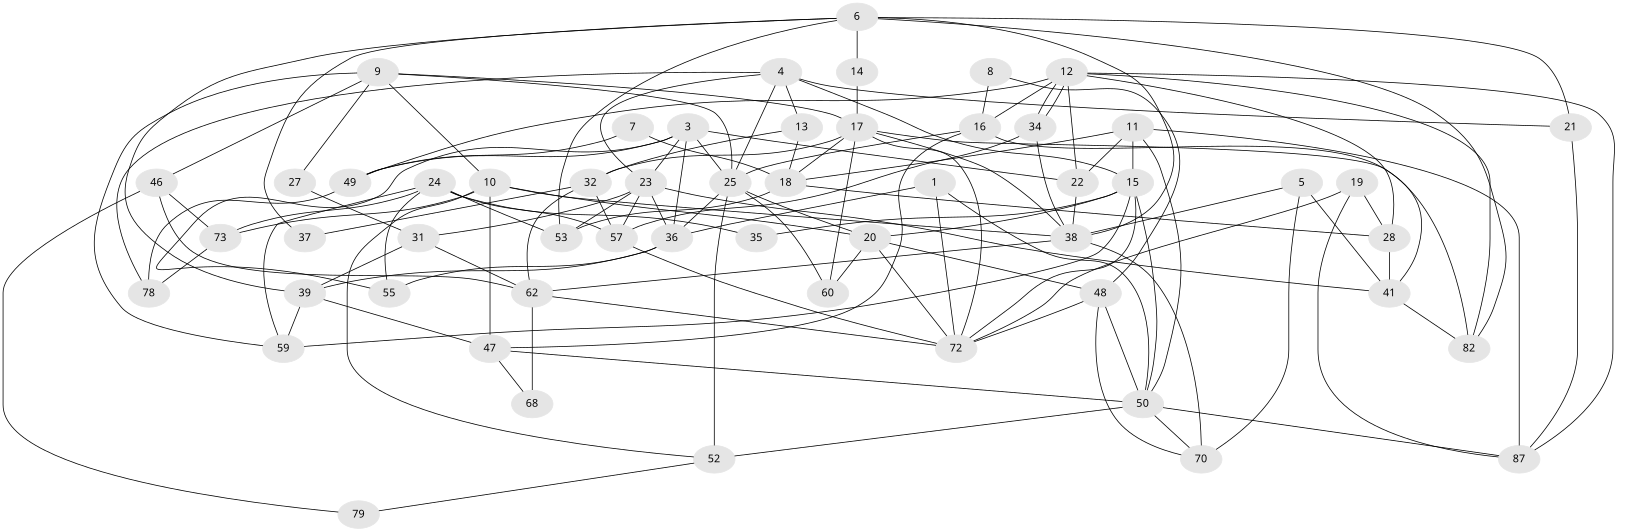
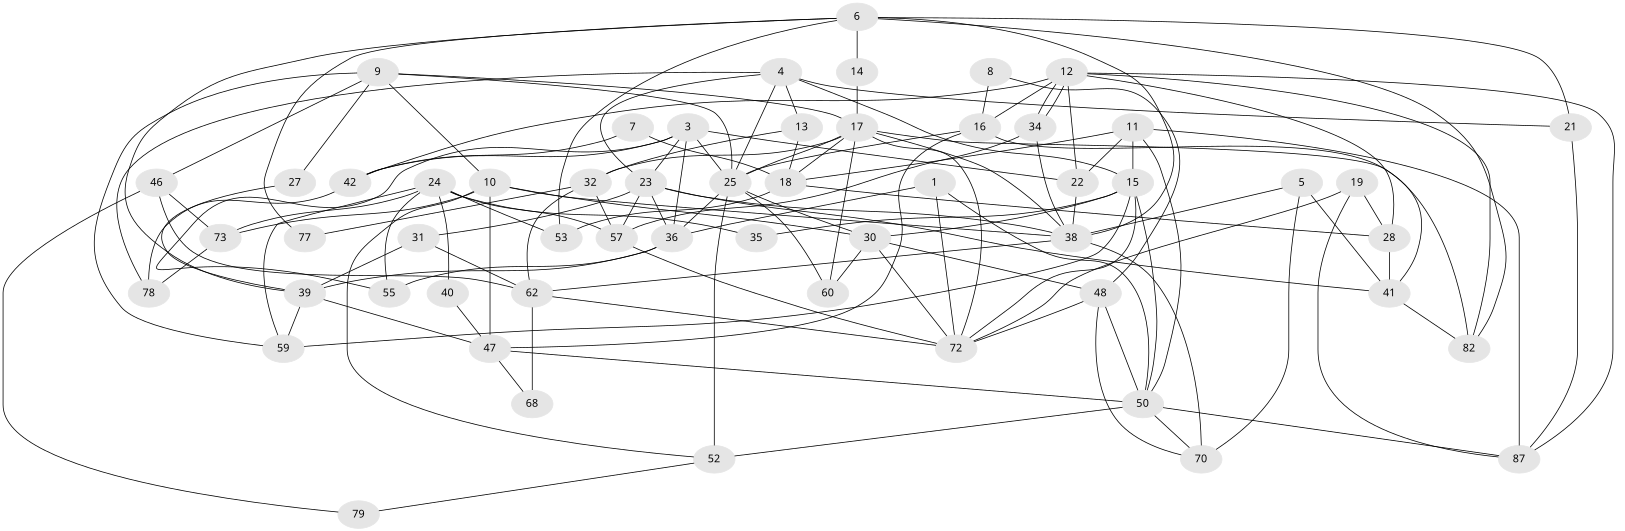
none -> (794, 155)
(350, 183) -> (350, 183)
(608, 208) -> (859, 211)
(374, 219) -> (163, 242)
(305, 238) -> (305, 238)
(870, 238) -> (870, 238)
none -> (448, 293)
